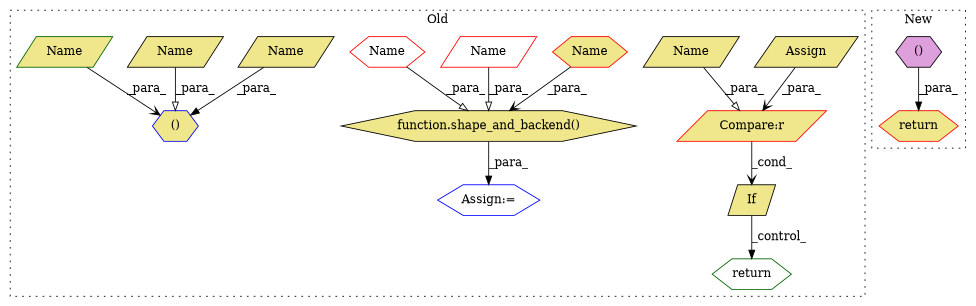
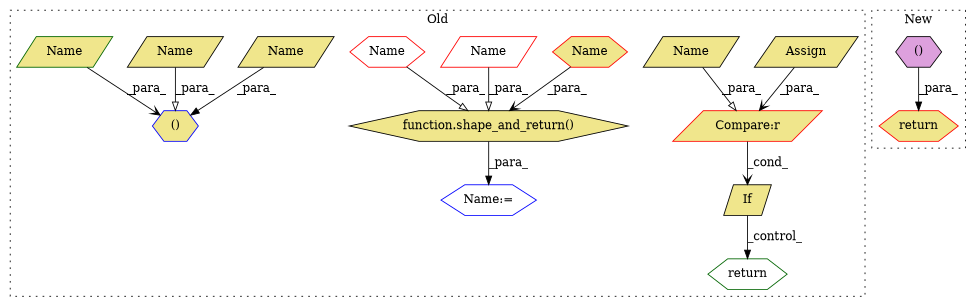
(489, 126) -> (489, 126)
(489, 200) -> (489, 200)
